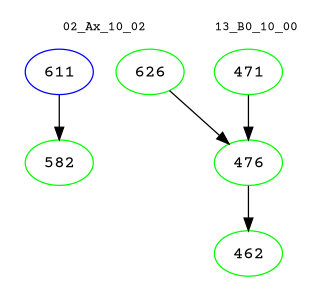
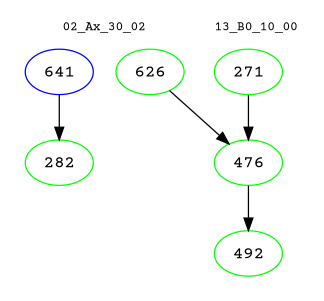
(105, 27) -> (105, 27)
(59, 72) -> (59, 72)
(248, 72) -> (248, 72)
(59, 163) -> (59, 163)
(248, 253) -> (248, 253)
